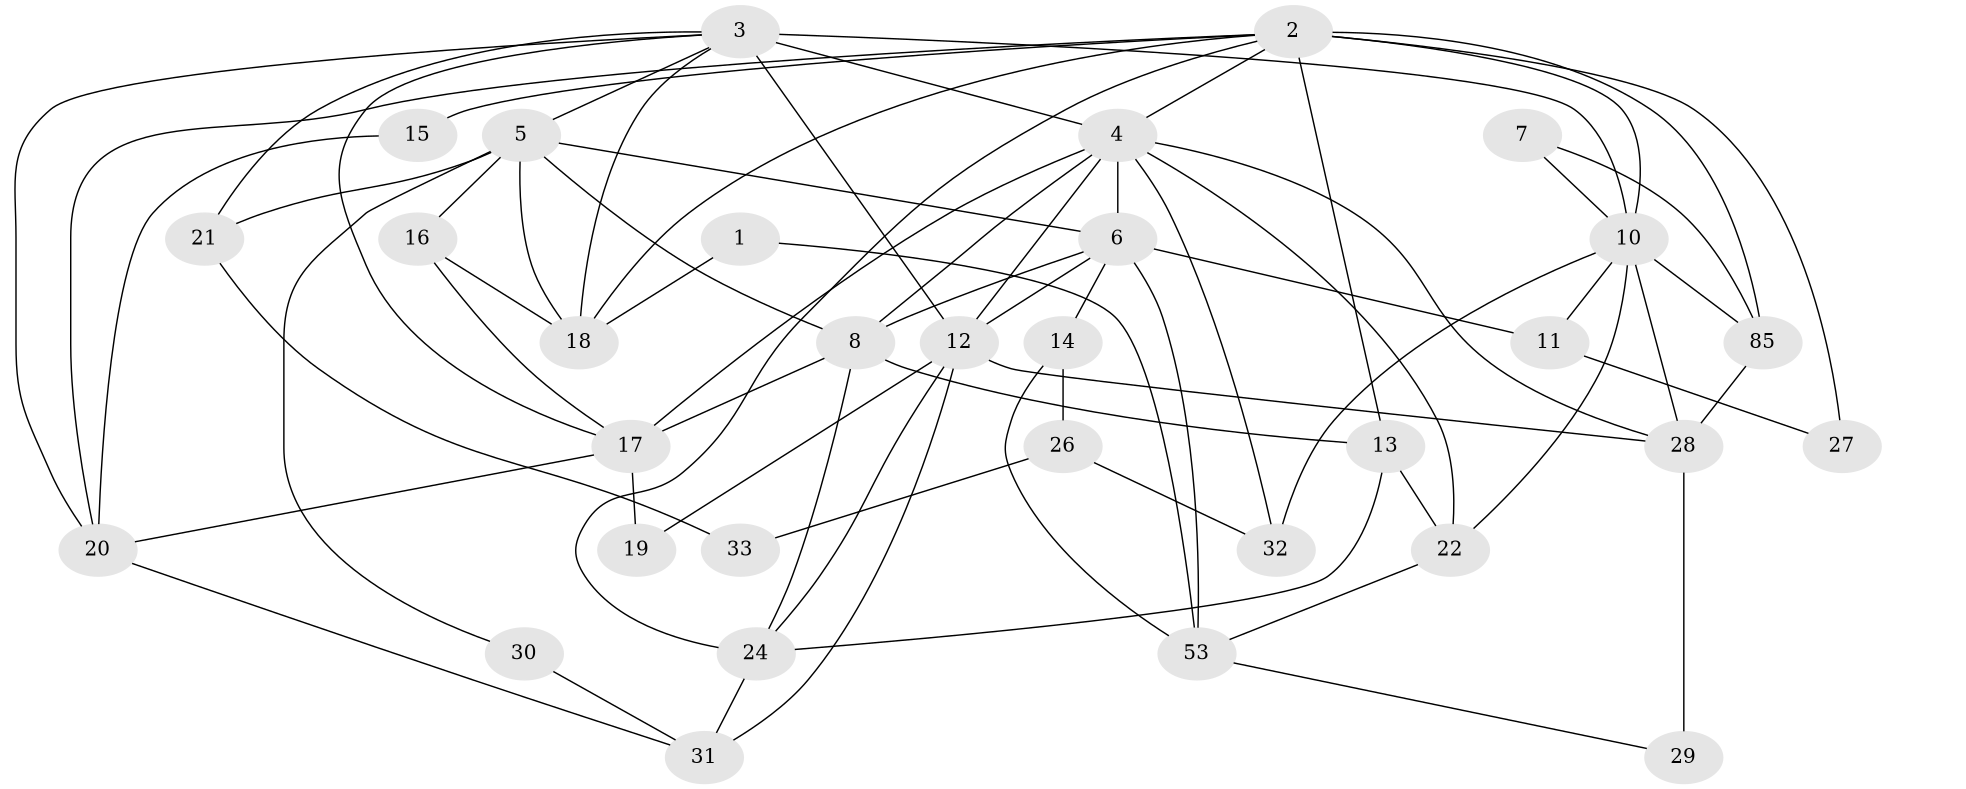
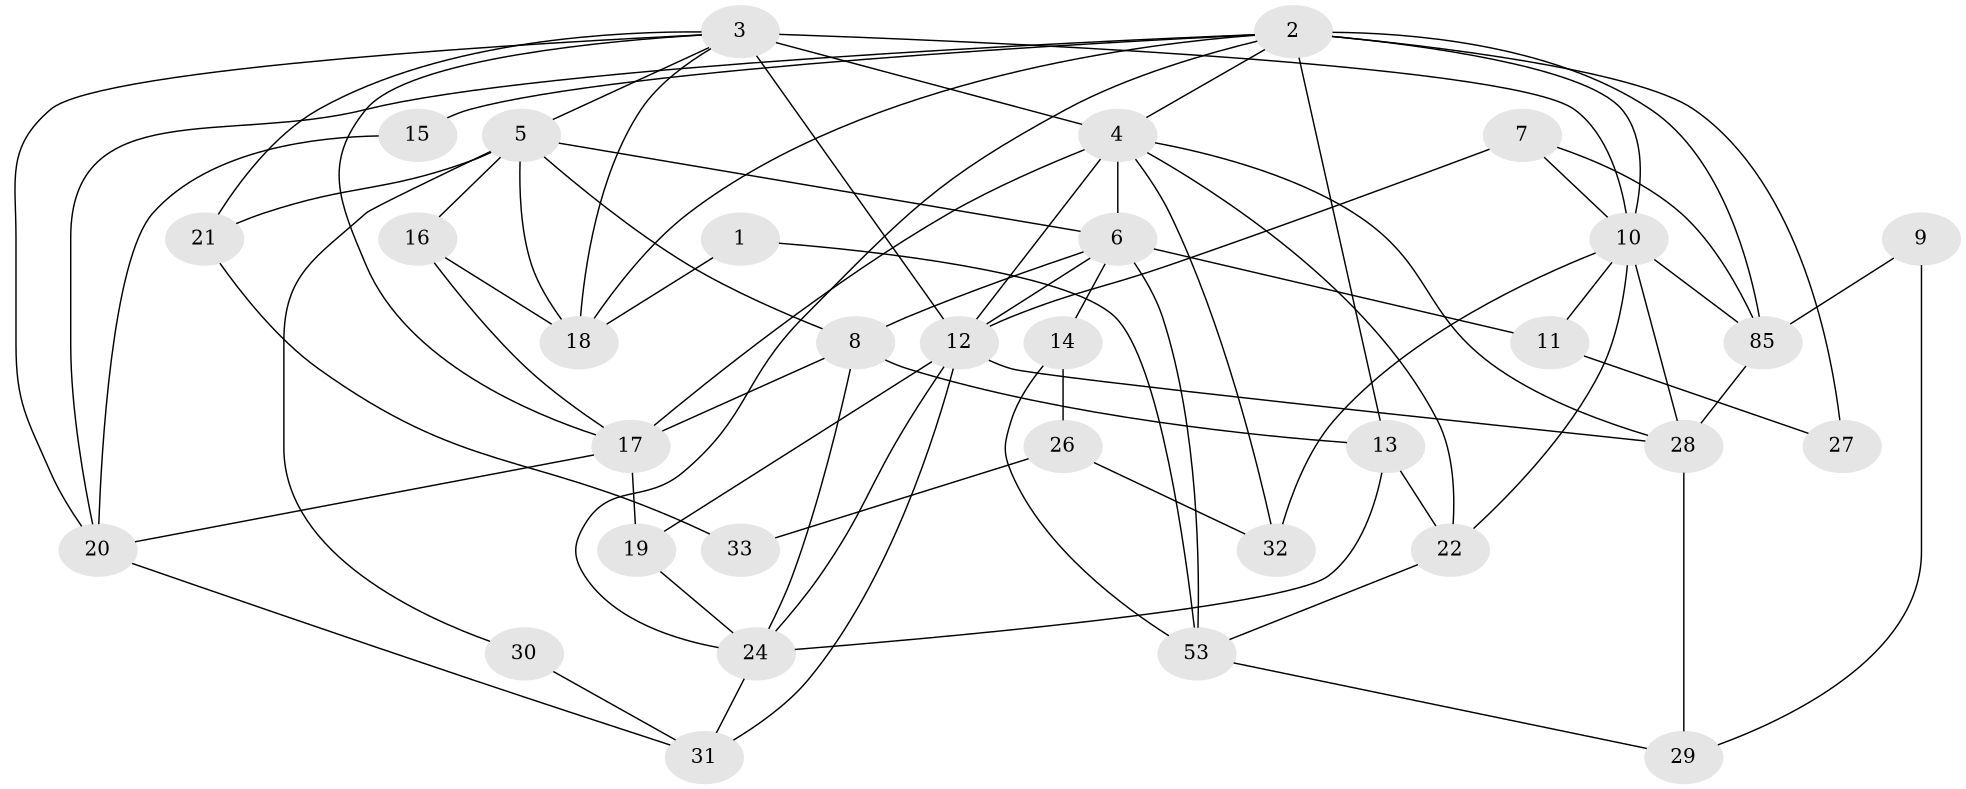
(984, 236) -> none
none -> (1921, 239)
none -> (1240, 240)
none -> (697, 602)
